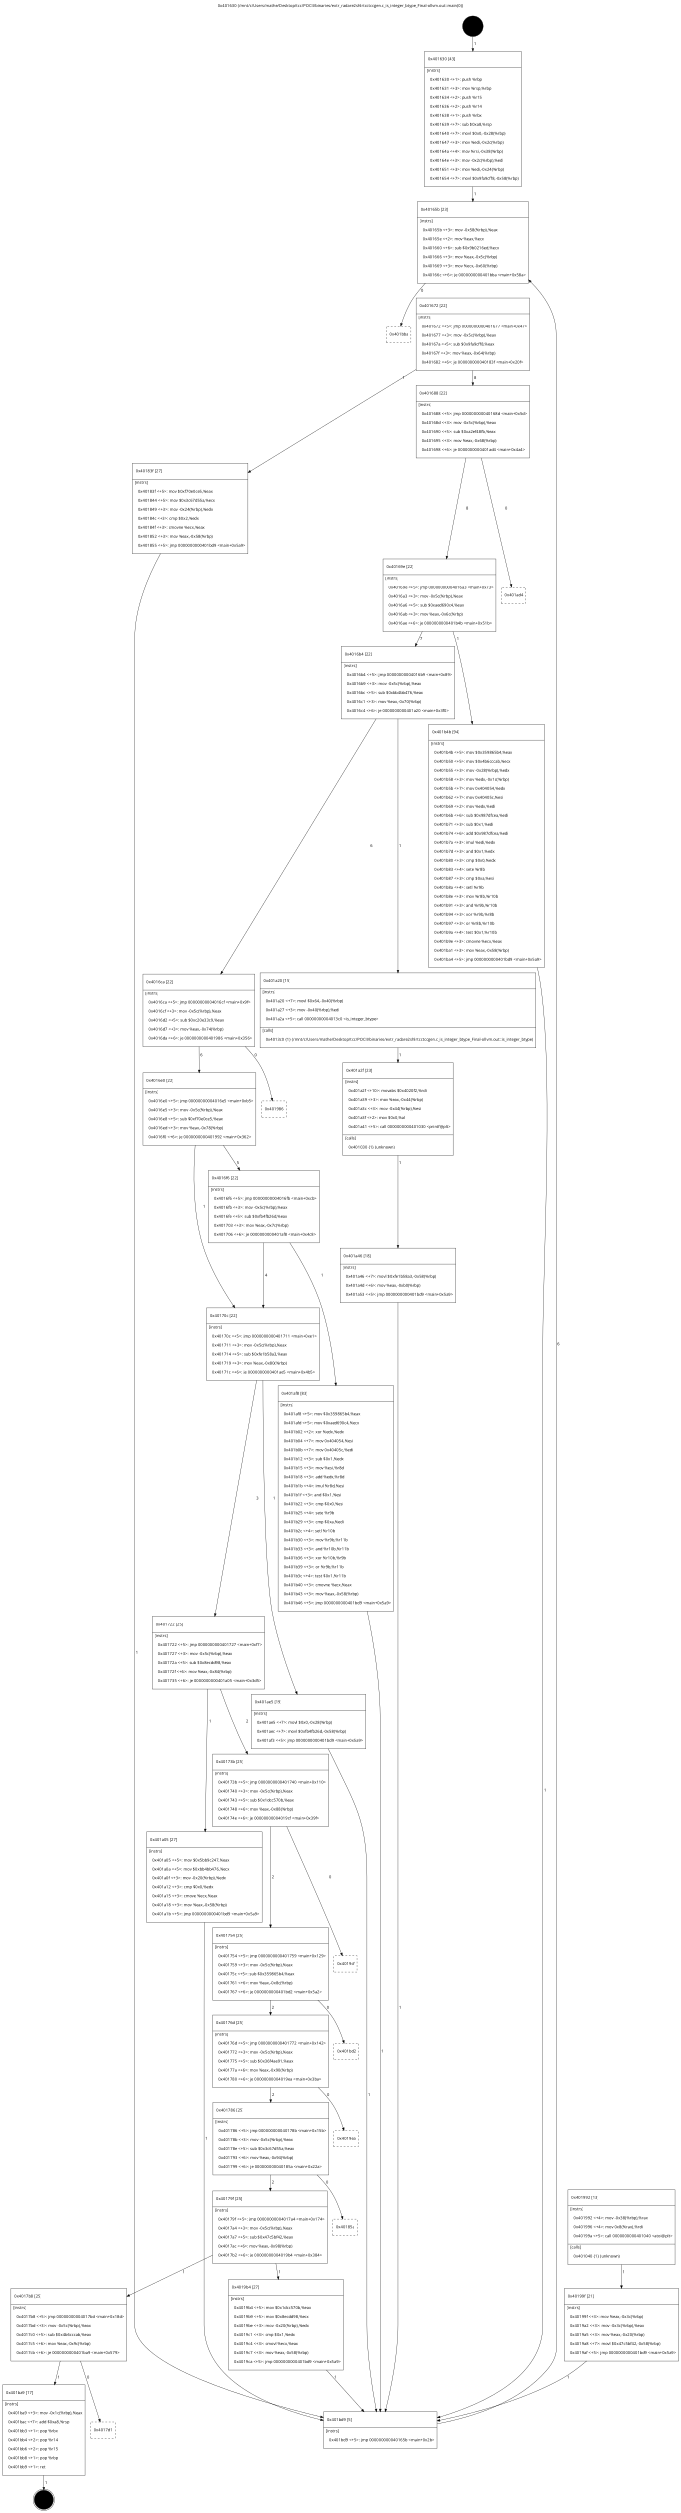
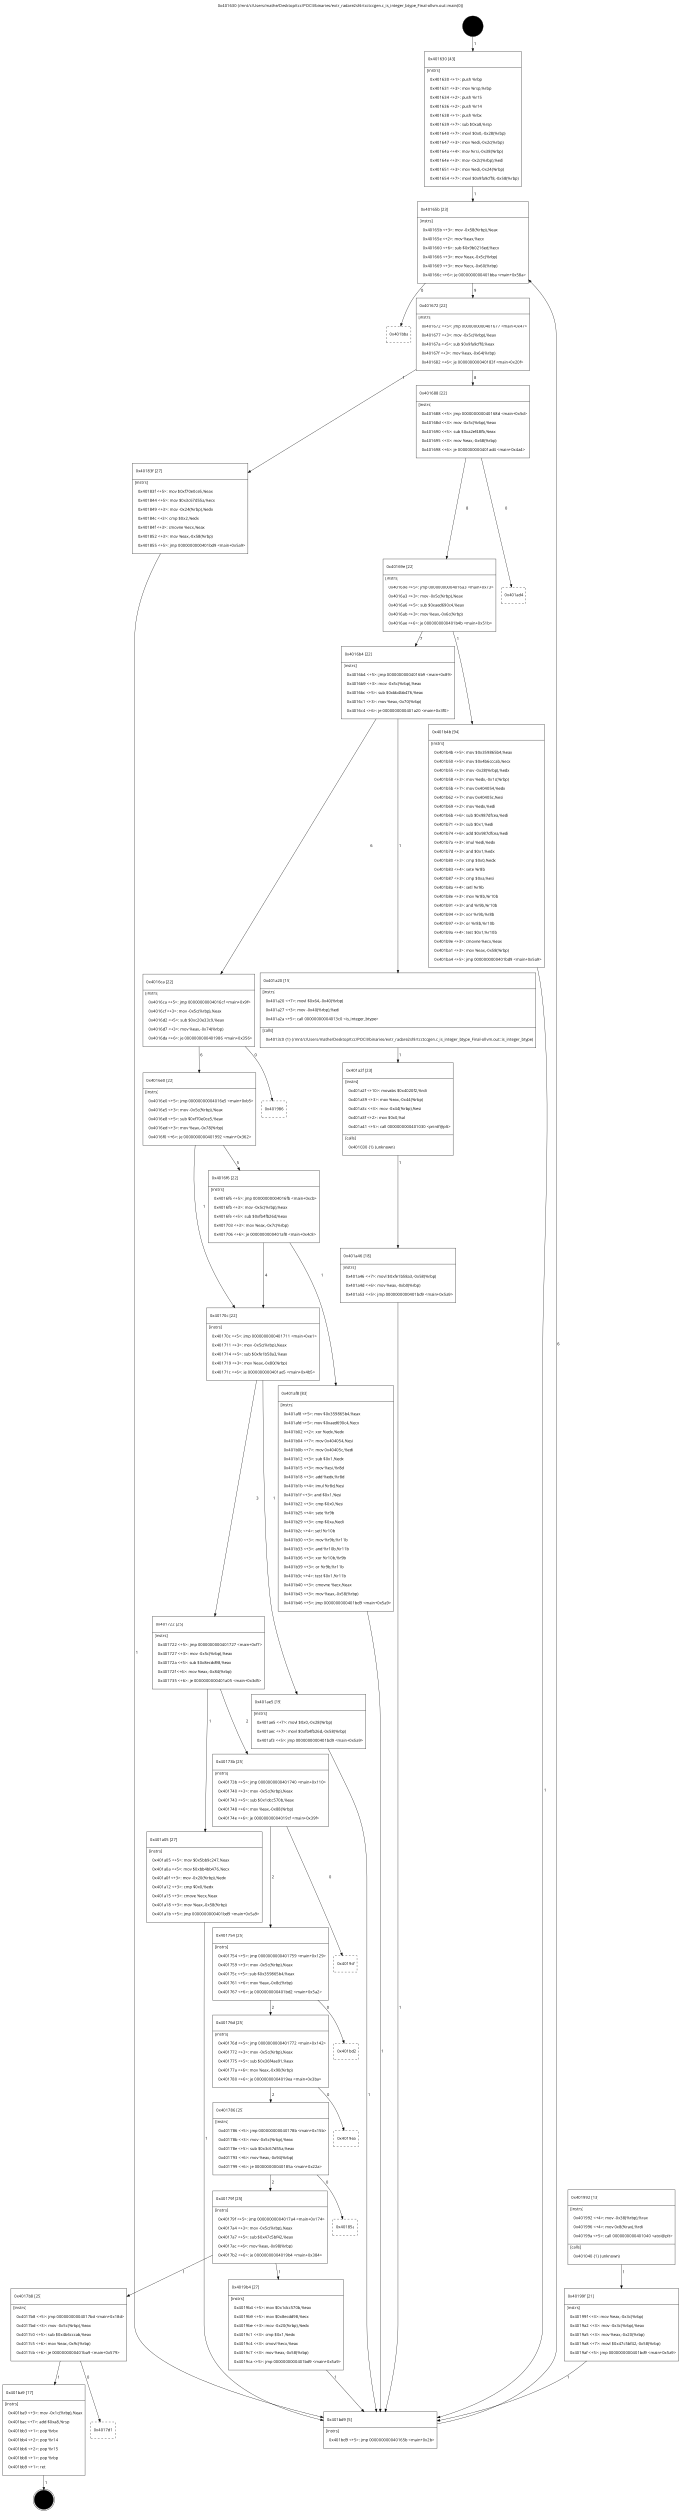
none -> (473, 289)
